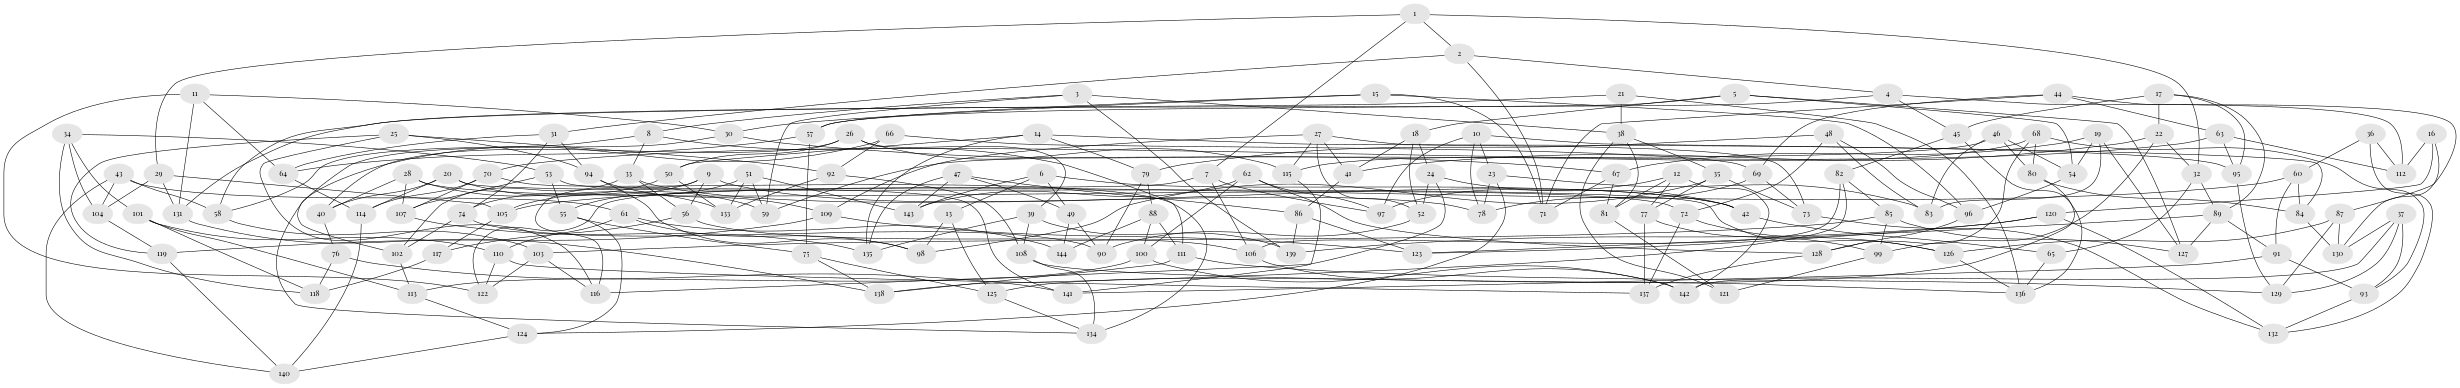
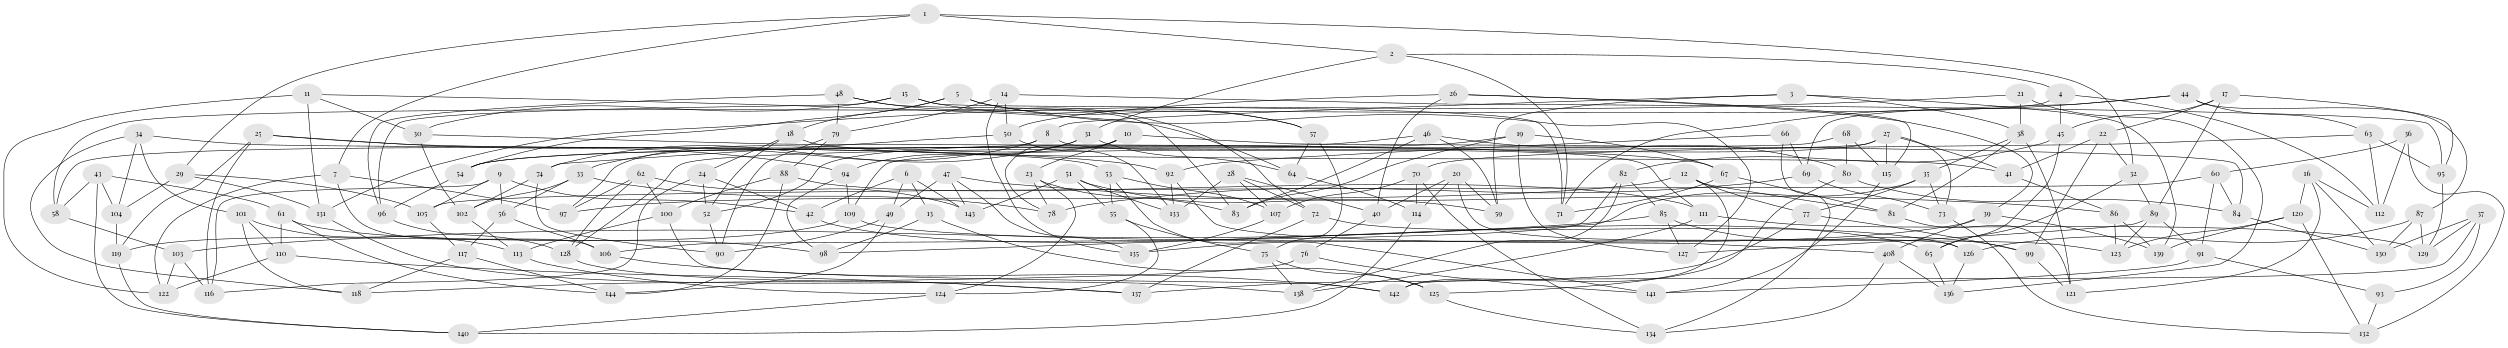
(2293, 155) -> none
(2055, 192) -> (2017, 214)
(1022, 254) -> (1889, 254)
none -> (2246, 273)
none -> (564, 281)
